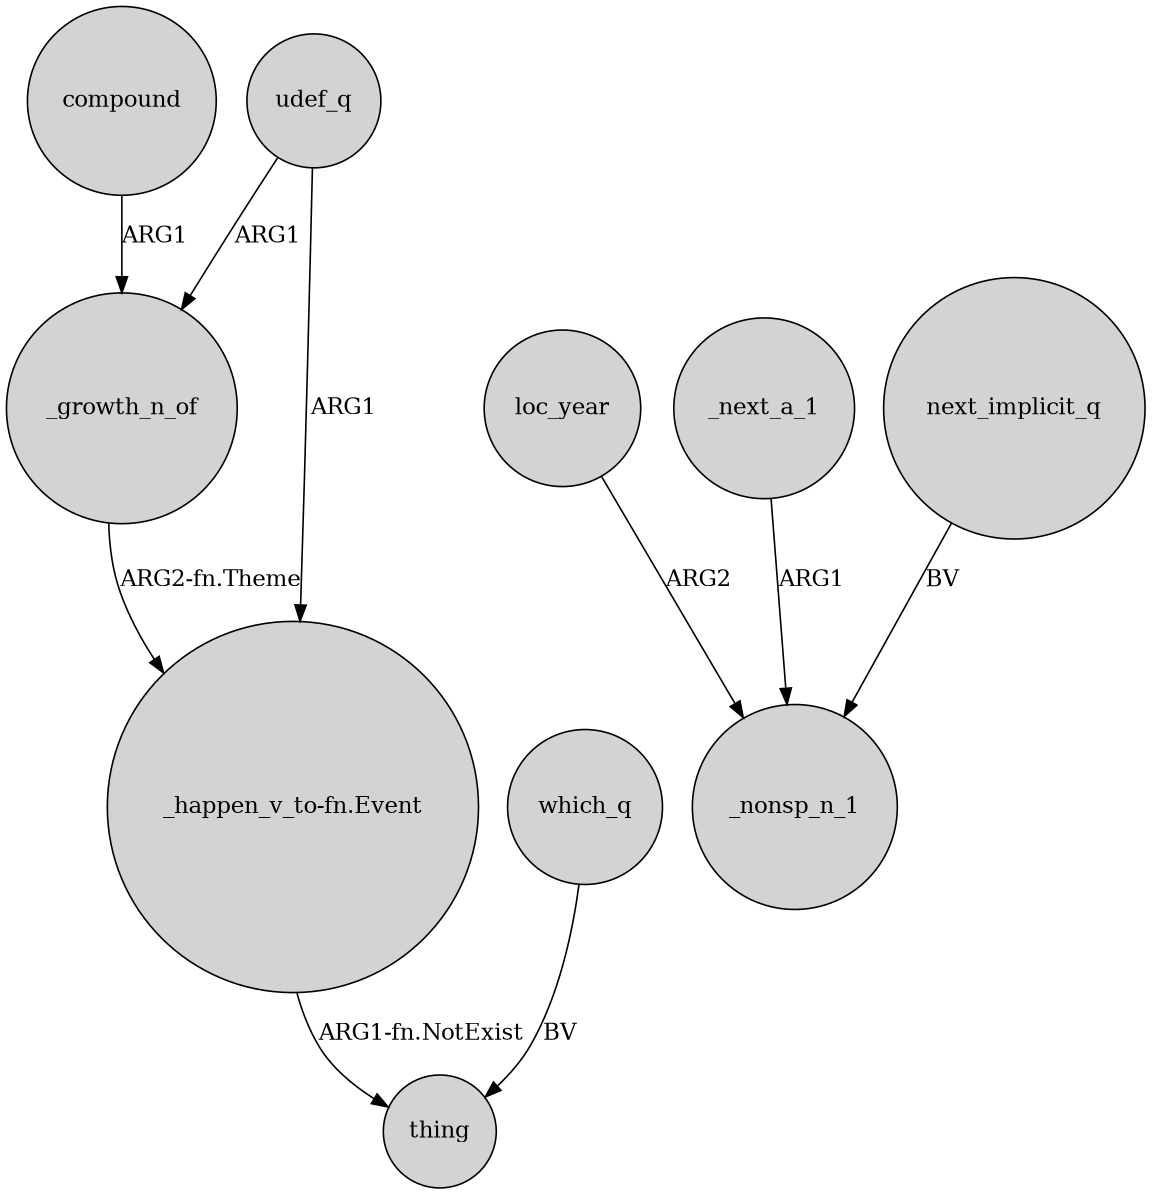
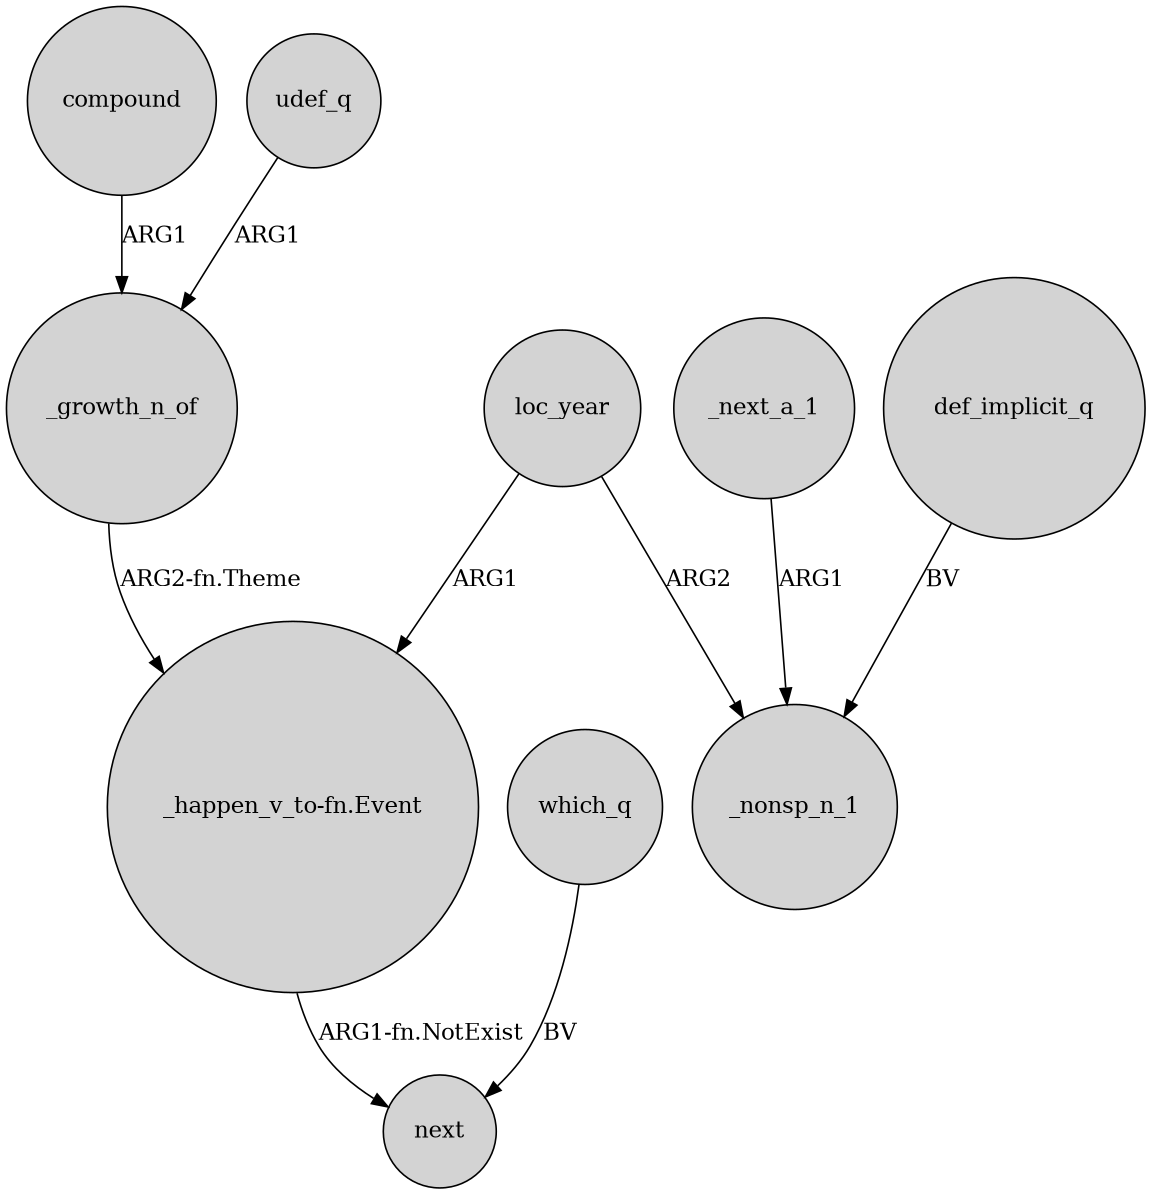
(307, 387) -> (463, 556)
(1014, 408) -> (1014, 408)
(440, 1131) -> (440, 1131)
